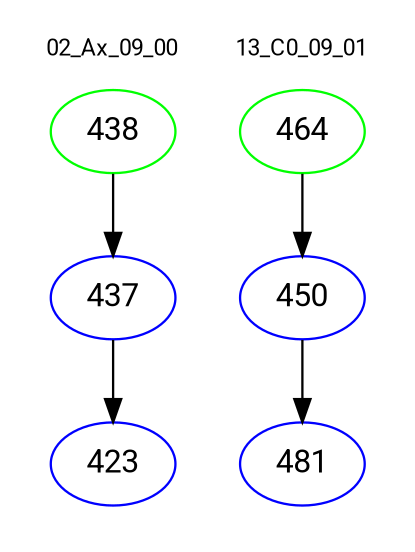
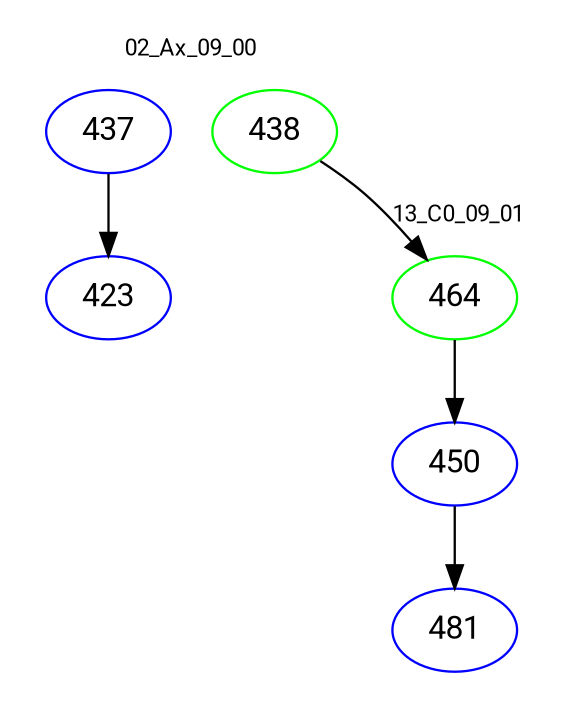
(113, 203) -> (389, 217)
